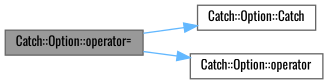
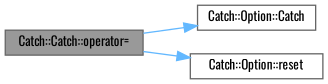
(74, 43) -> (74, 43)
(257, 66) -> (257, 66)
